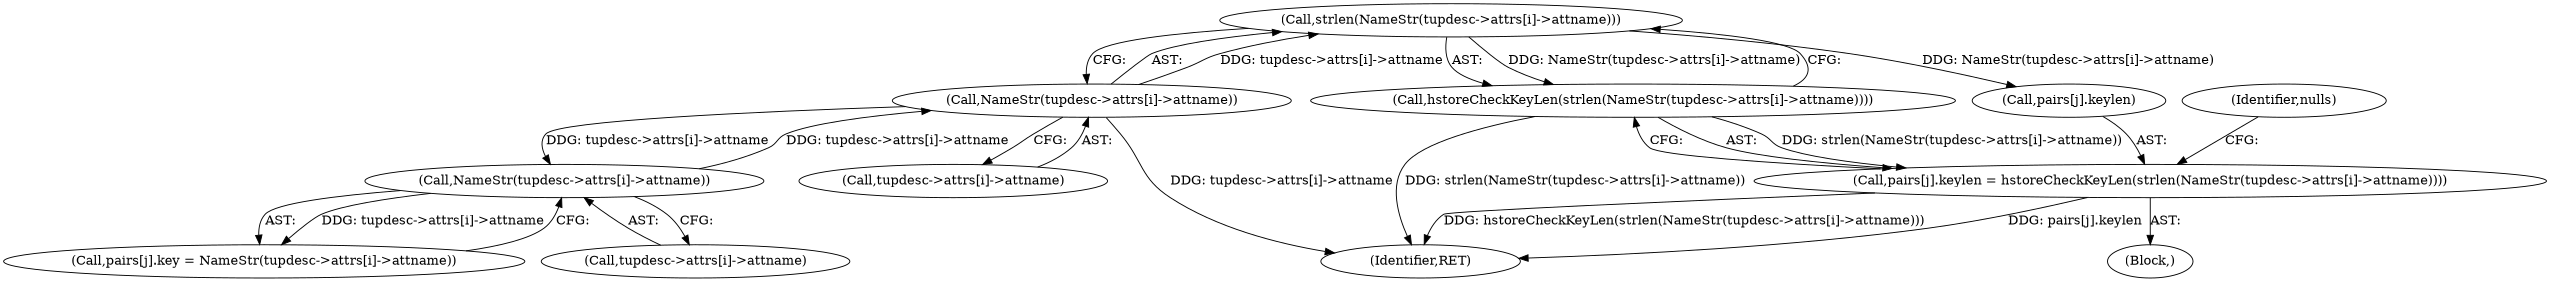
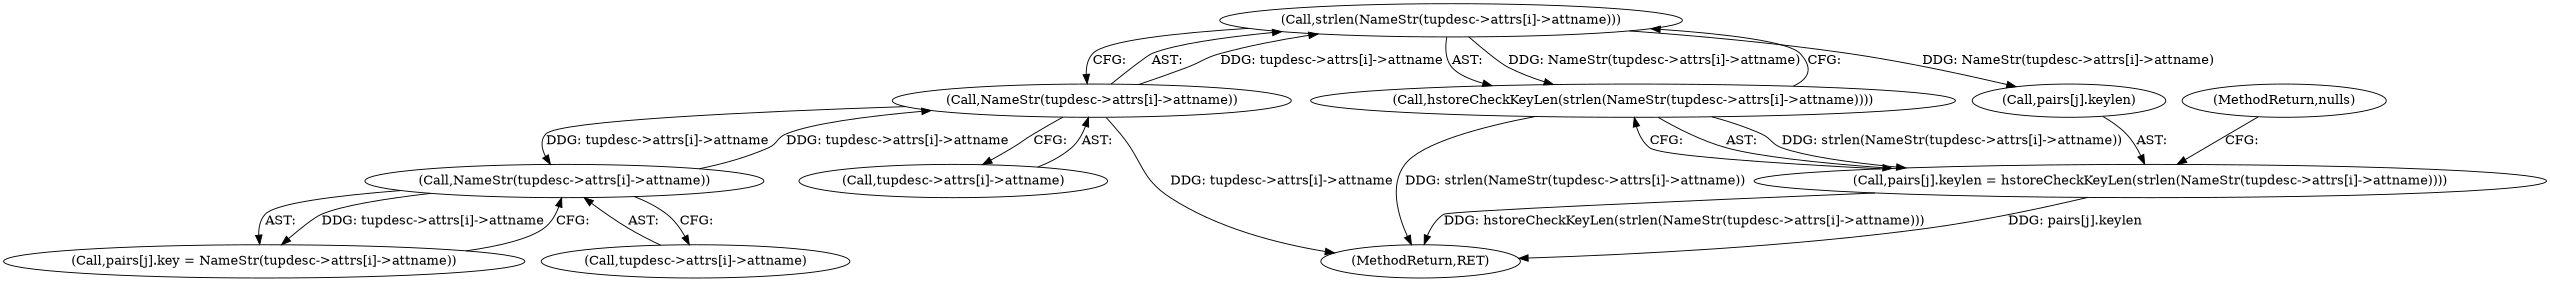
(2284, 101) -> (2284, 101)
(1421, 261) -> (1421, 261)
(2150, 261) -> none
